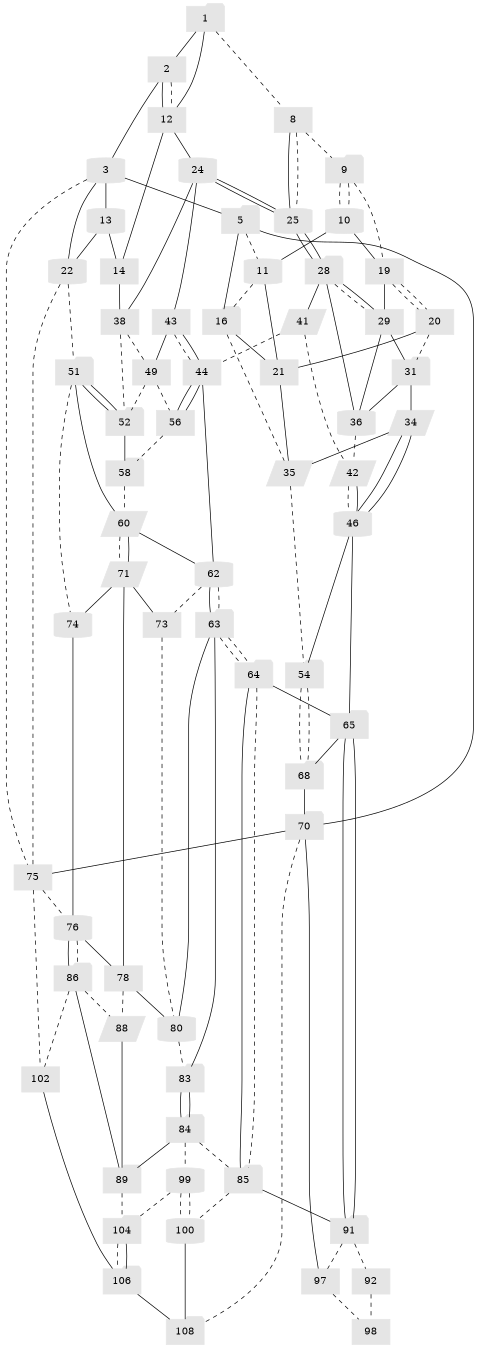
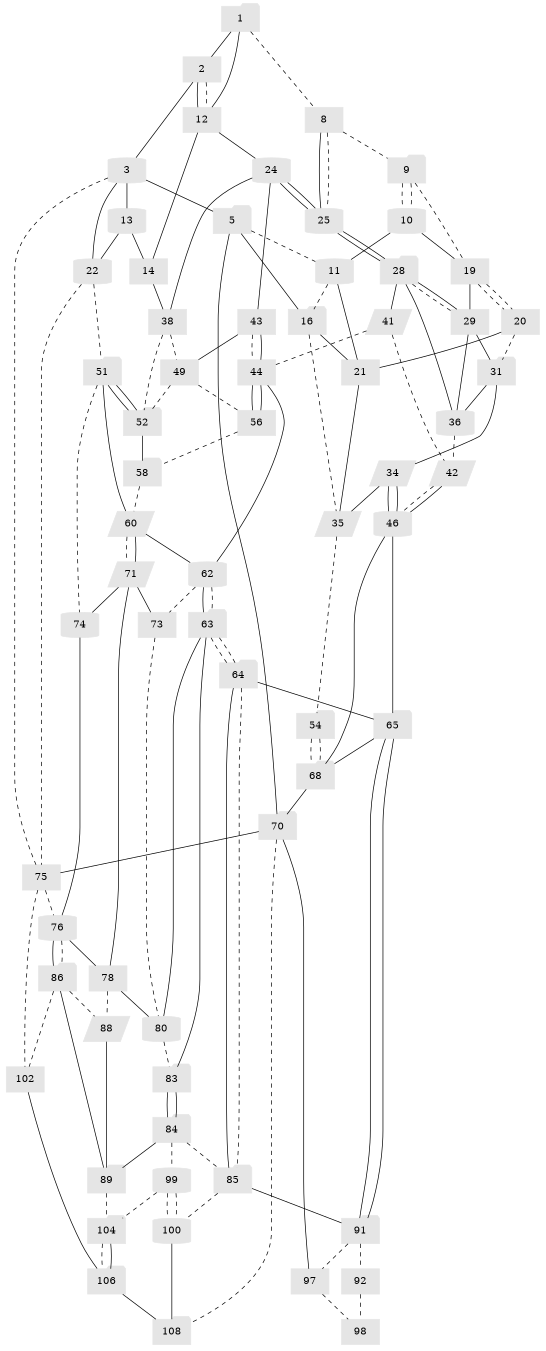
(329, 600) -> (354, 650)
